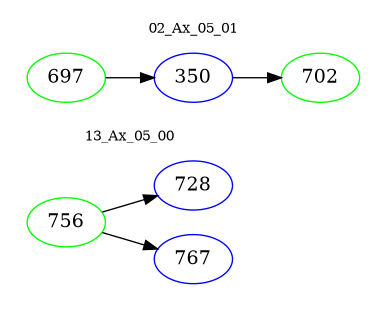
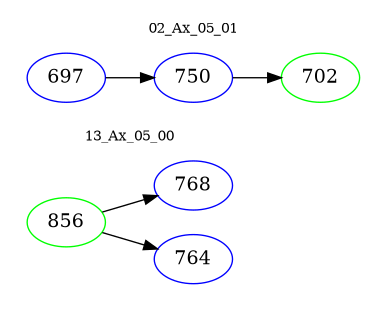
(66, 78) -> (66, 78)
(193, 78) -> (193, 78)
(193, 185) -> (193, 185)
(66, 222) -> (66, 222)
(193, 259) -> (193, 259)
